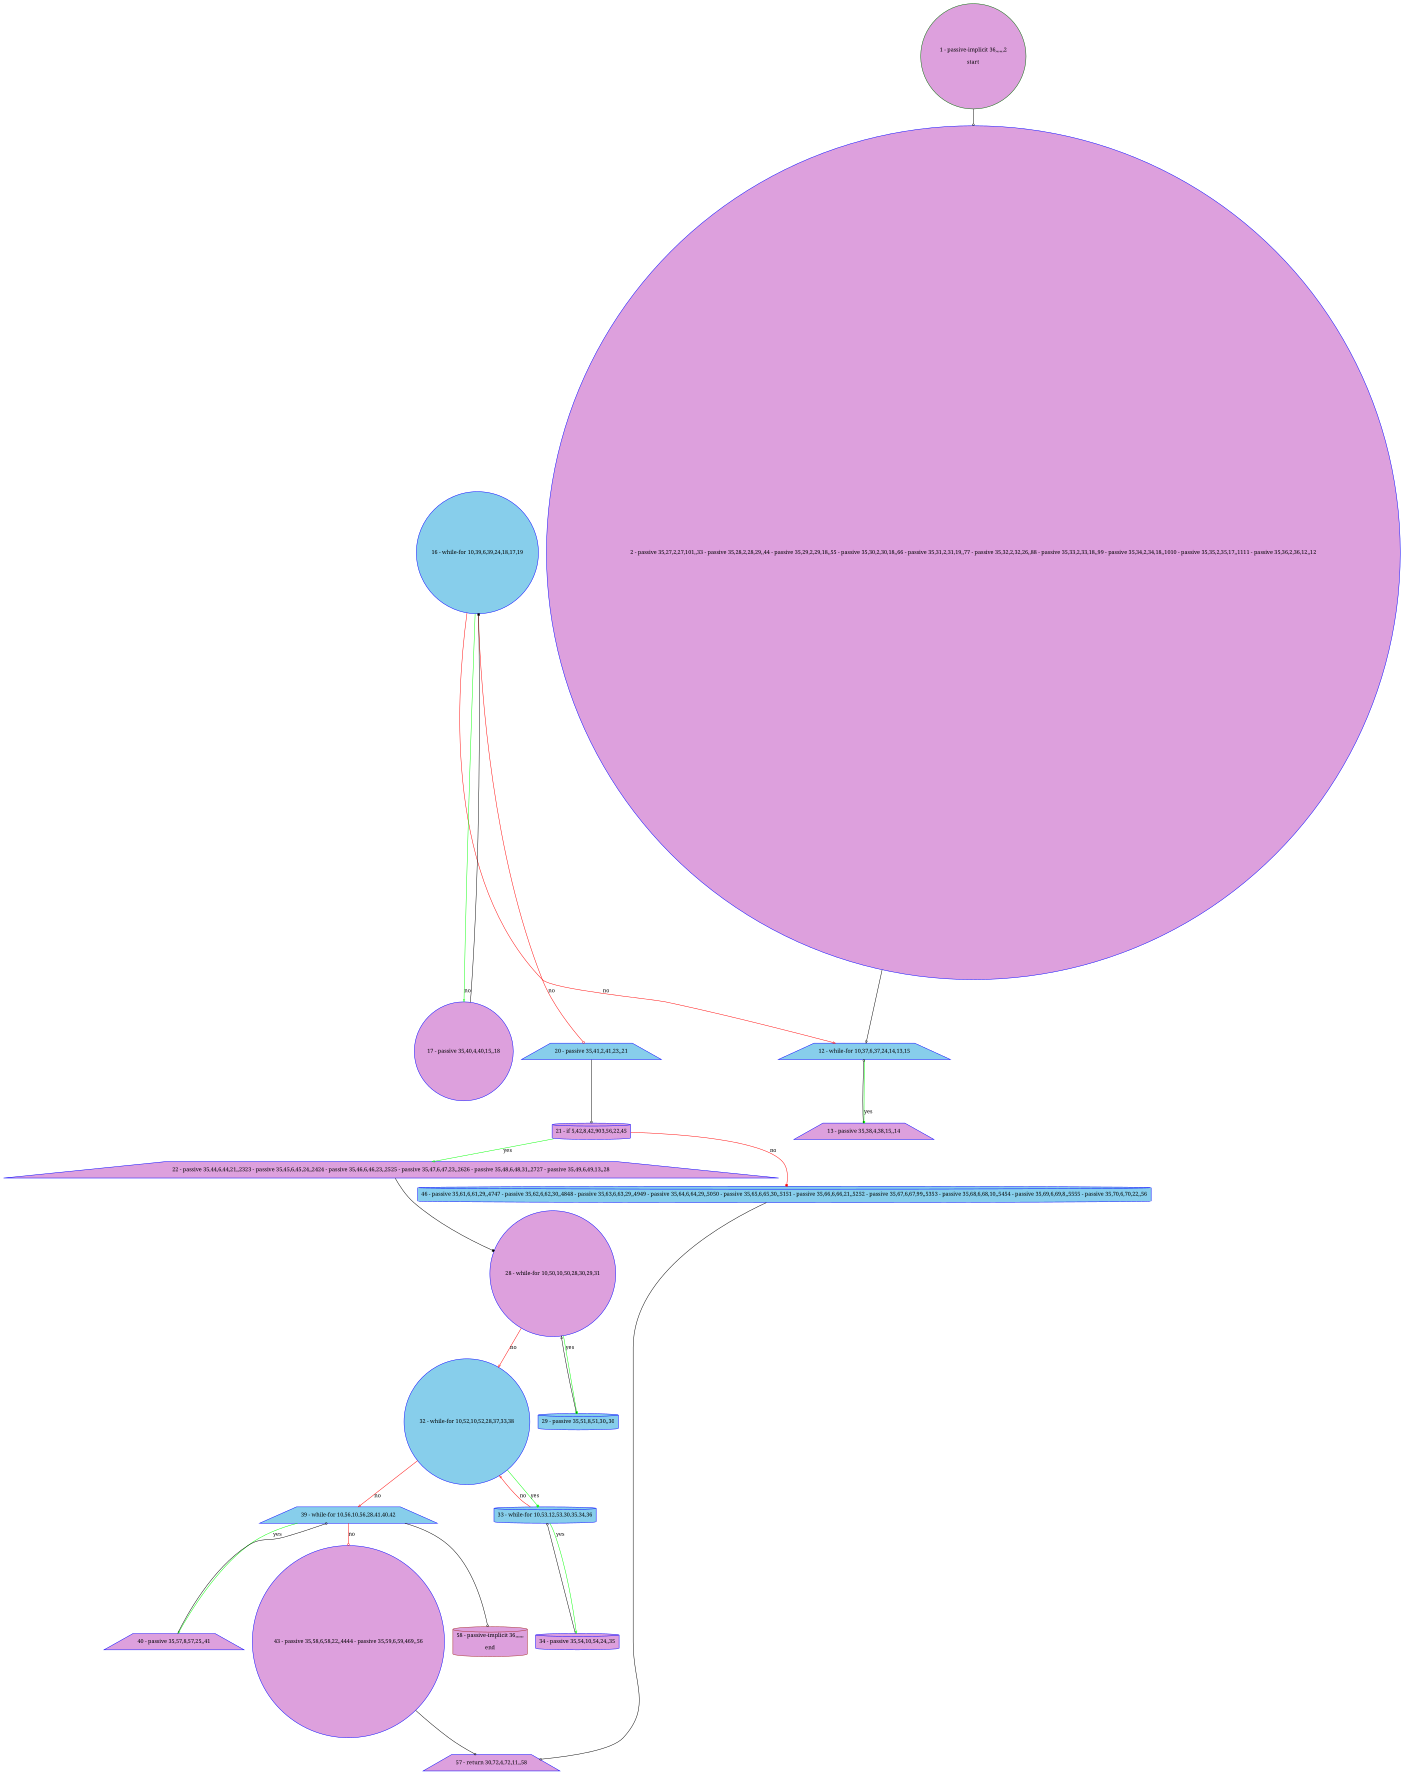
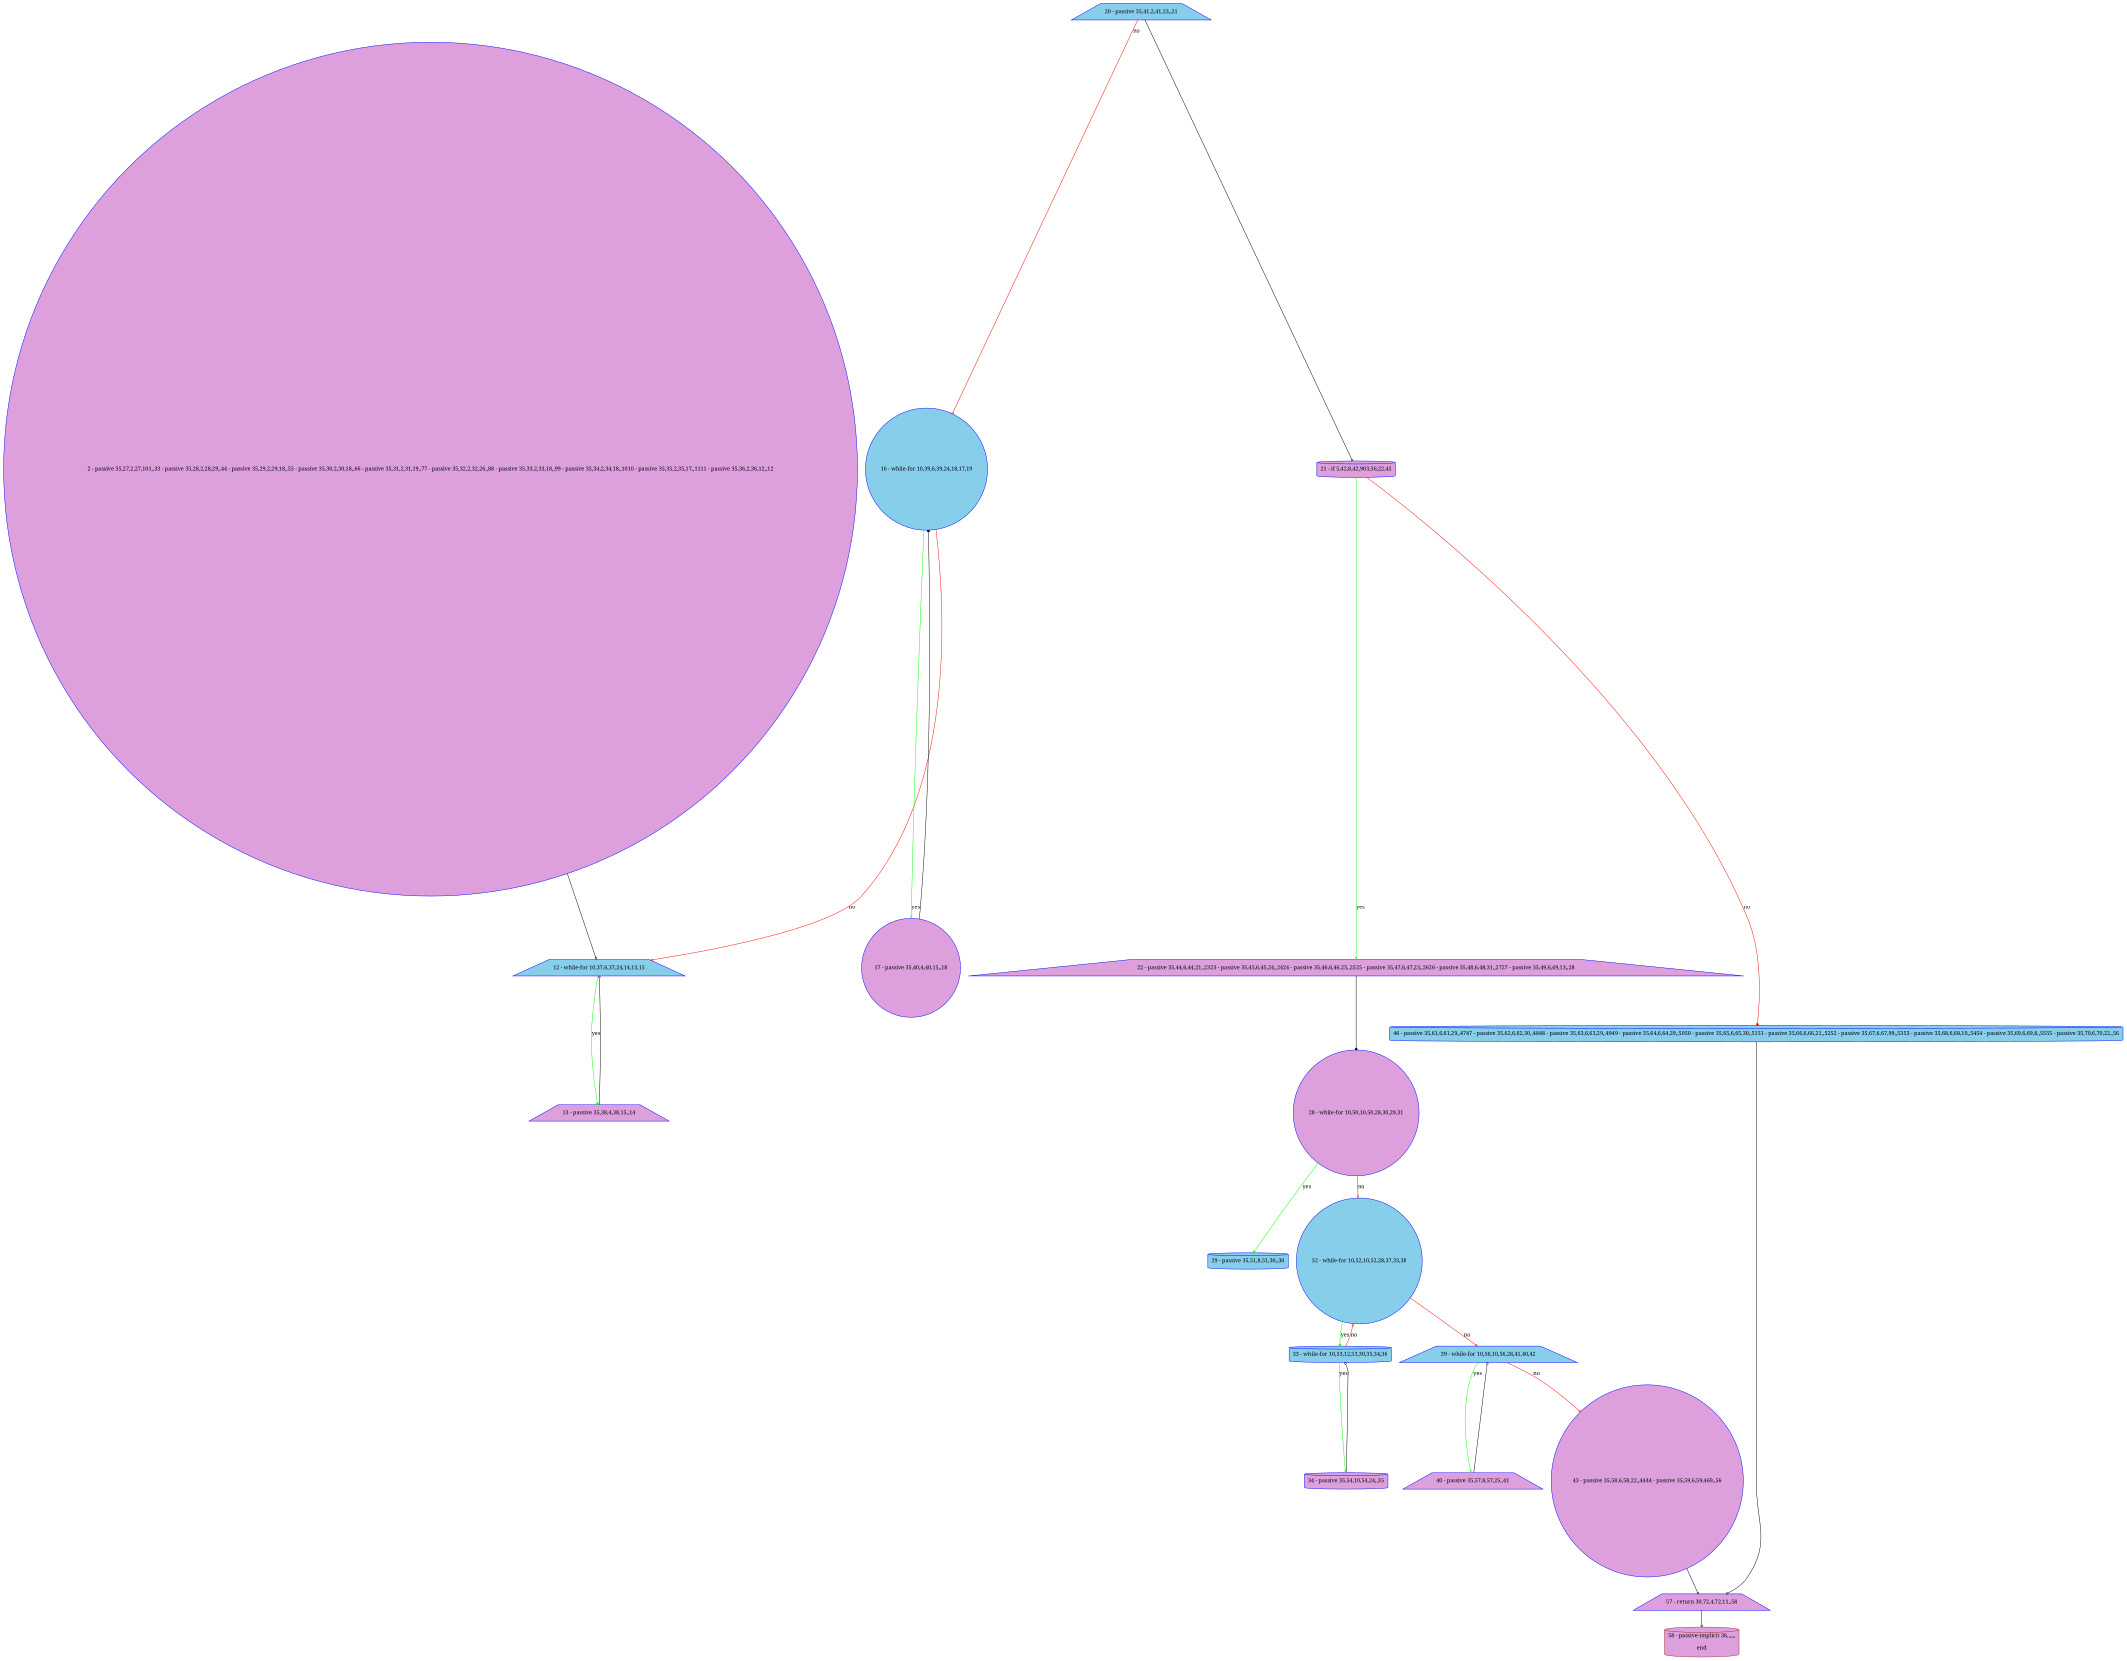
(973, 56) -> none
(502, 836) -> (1045, 216)
(468, 991) -> (916, 907)
(569, 1376) -> none
(462, 1561) -> (1702, 1618)
